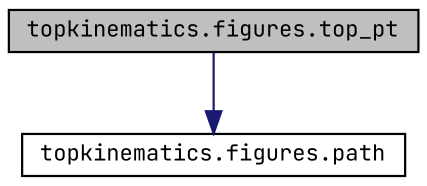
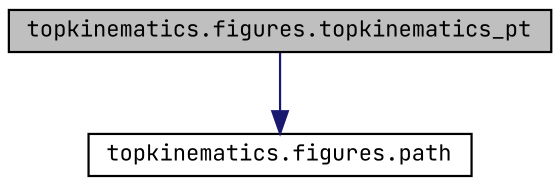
(214, 31) -> (280, 31)
